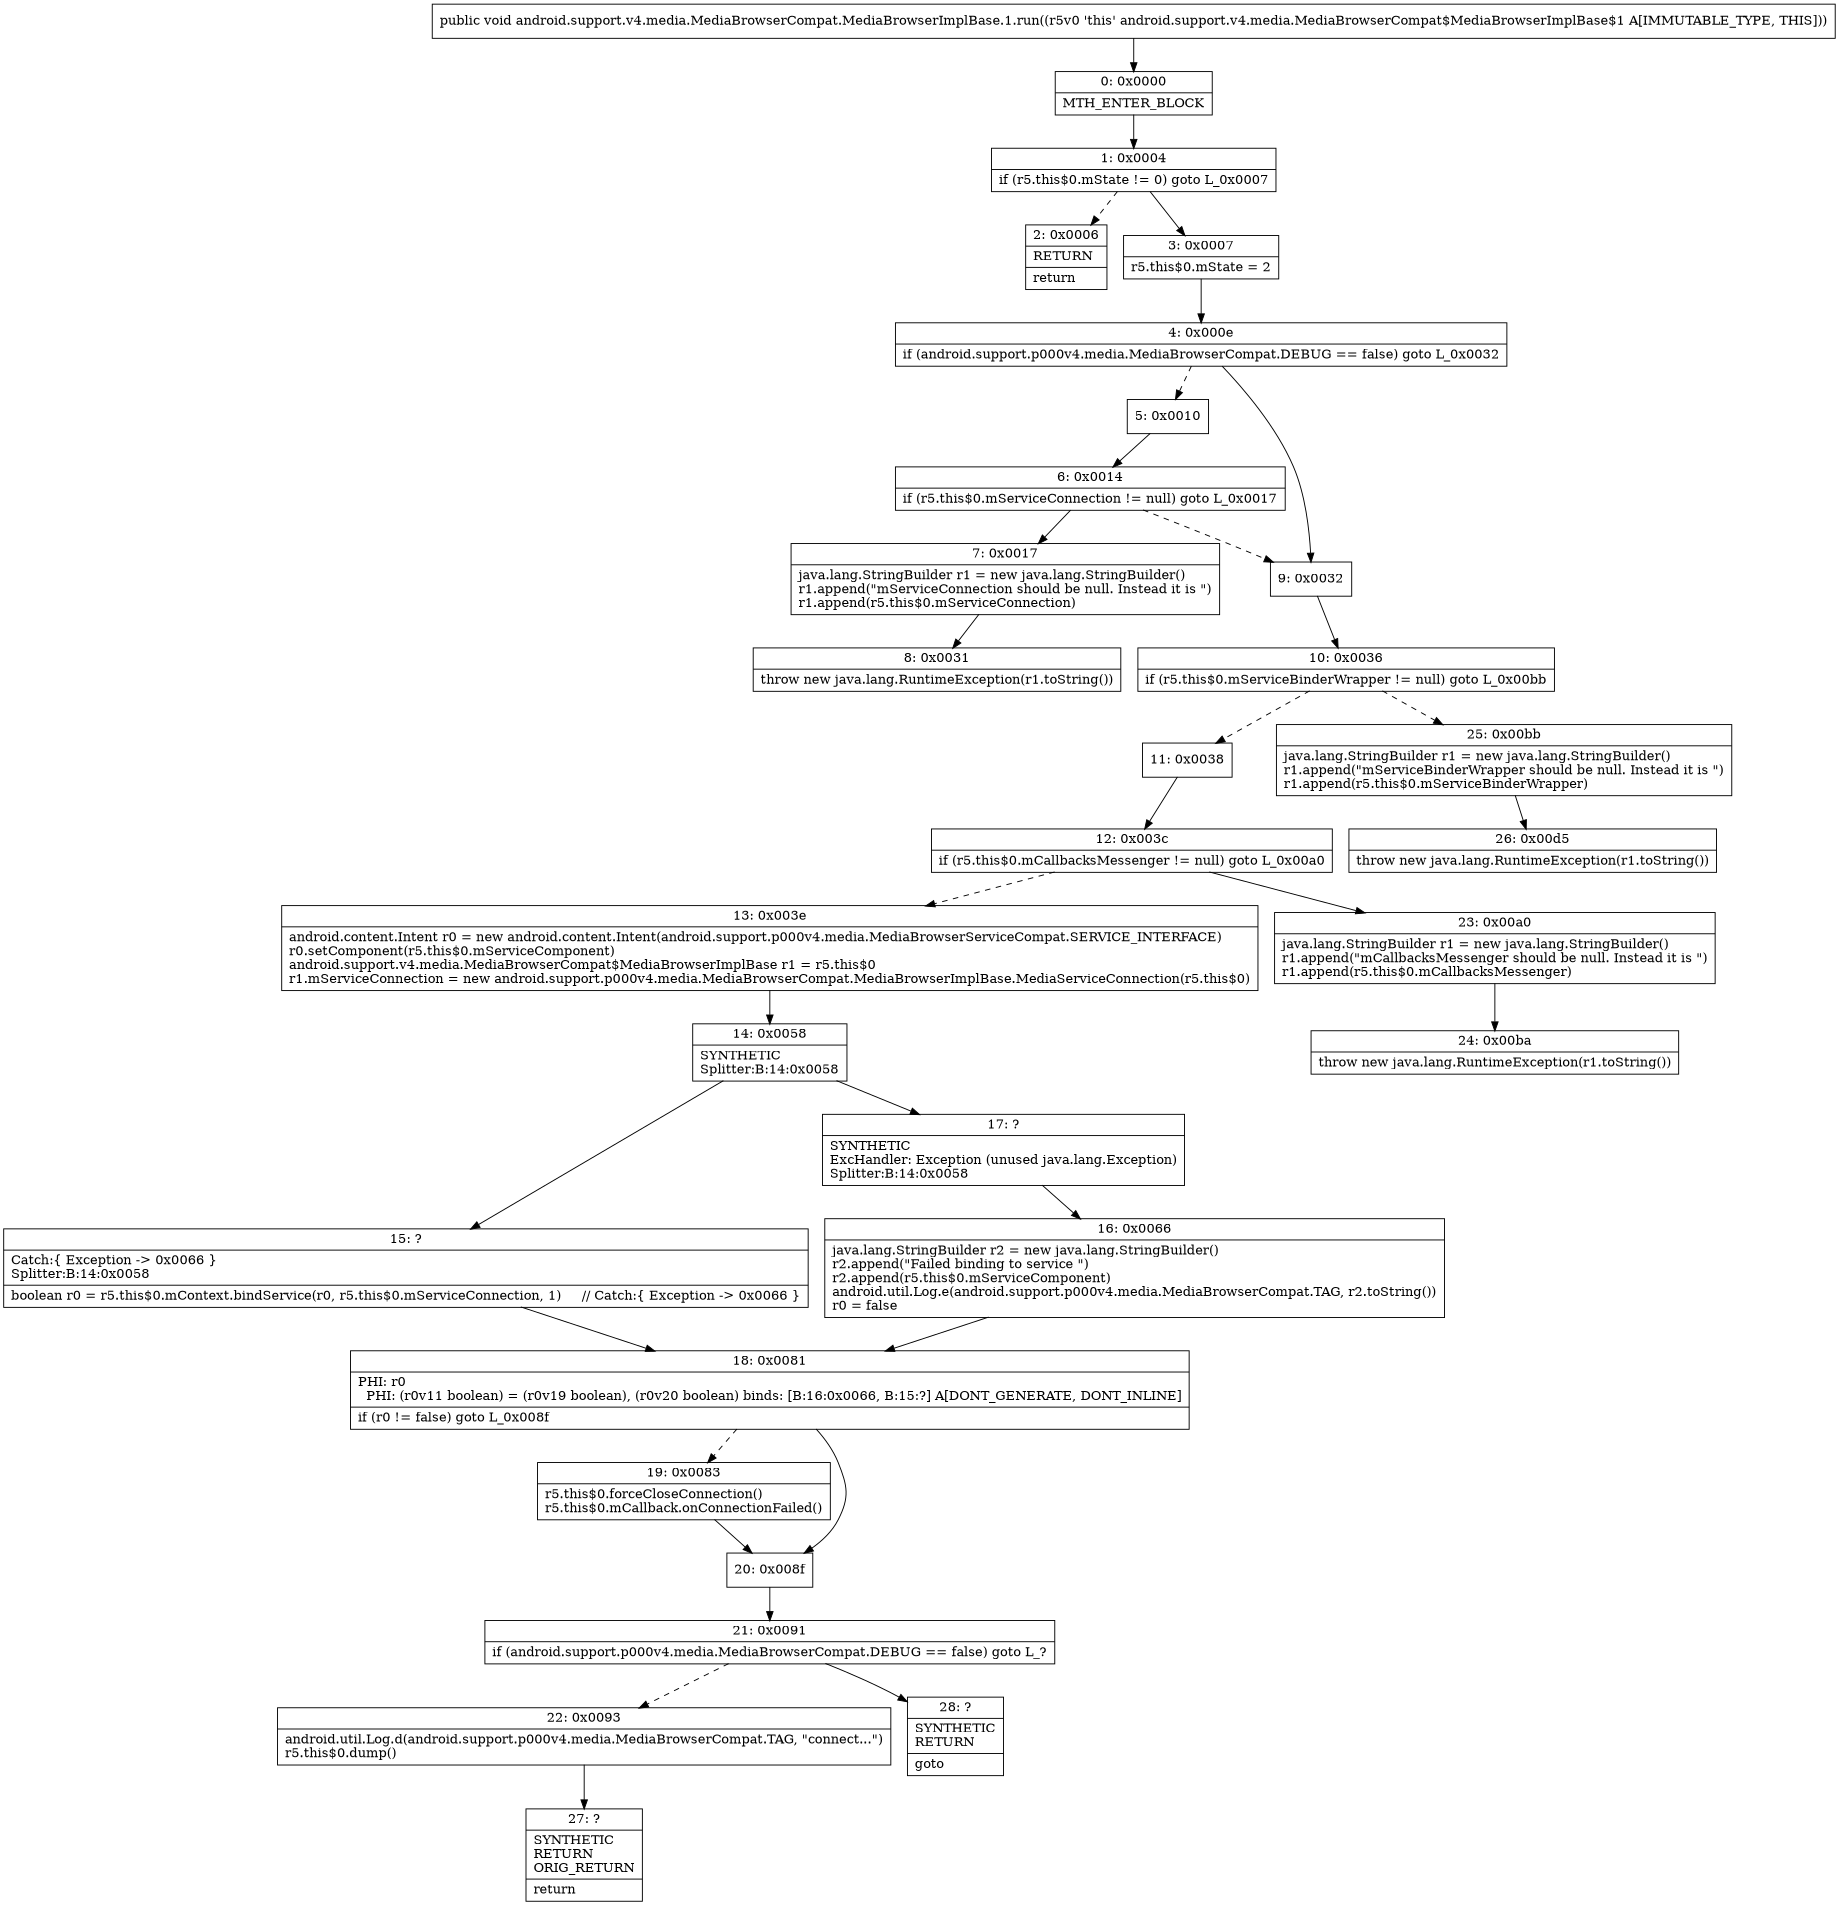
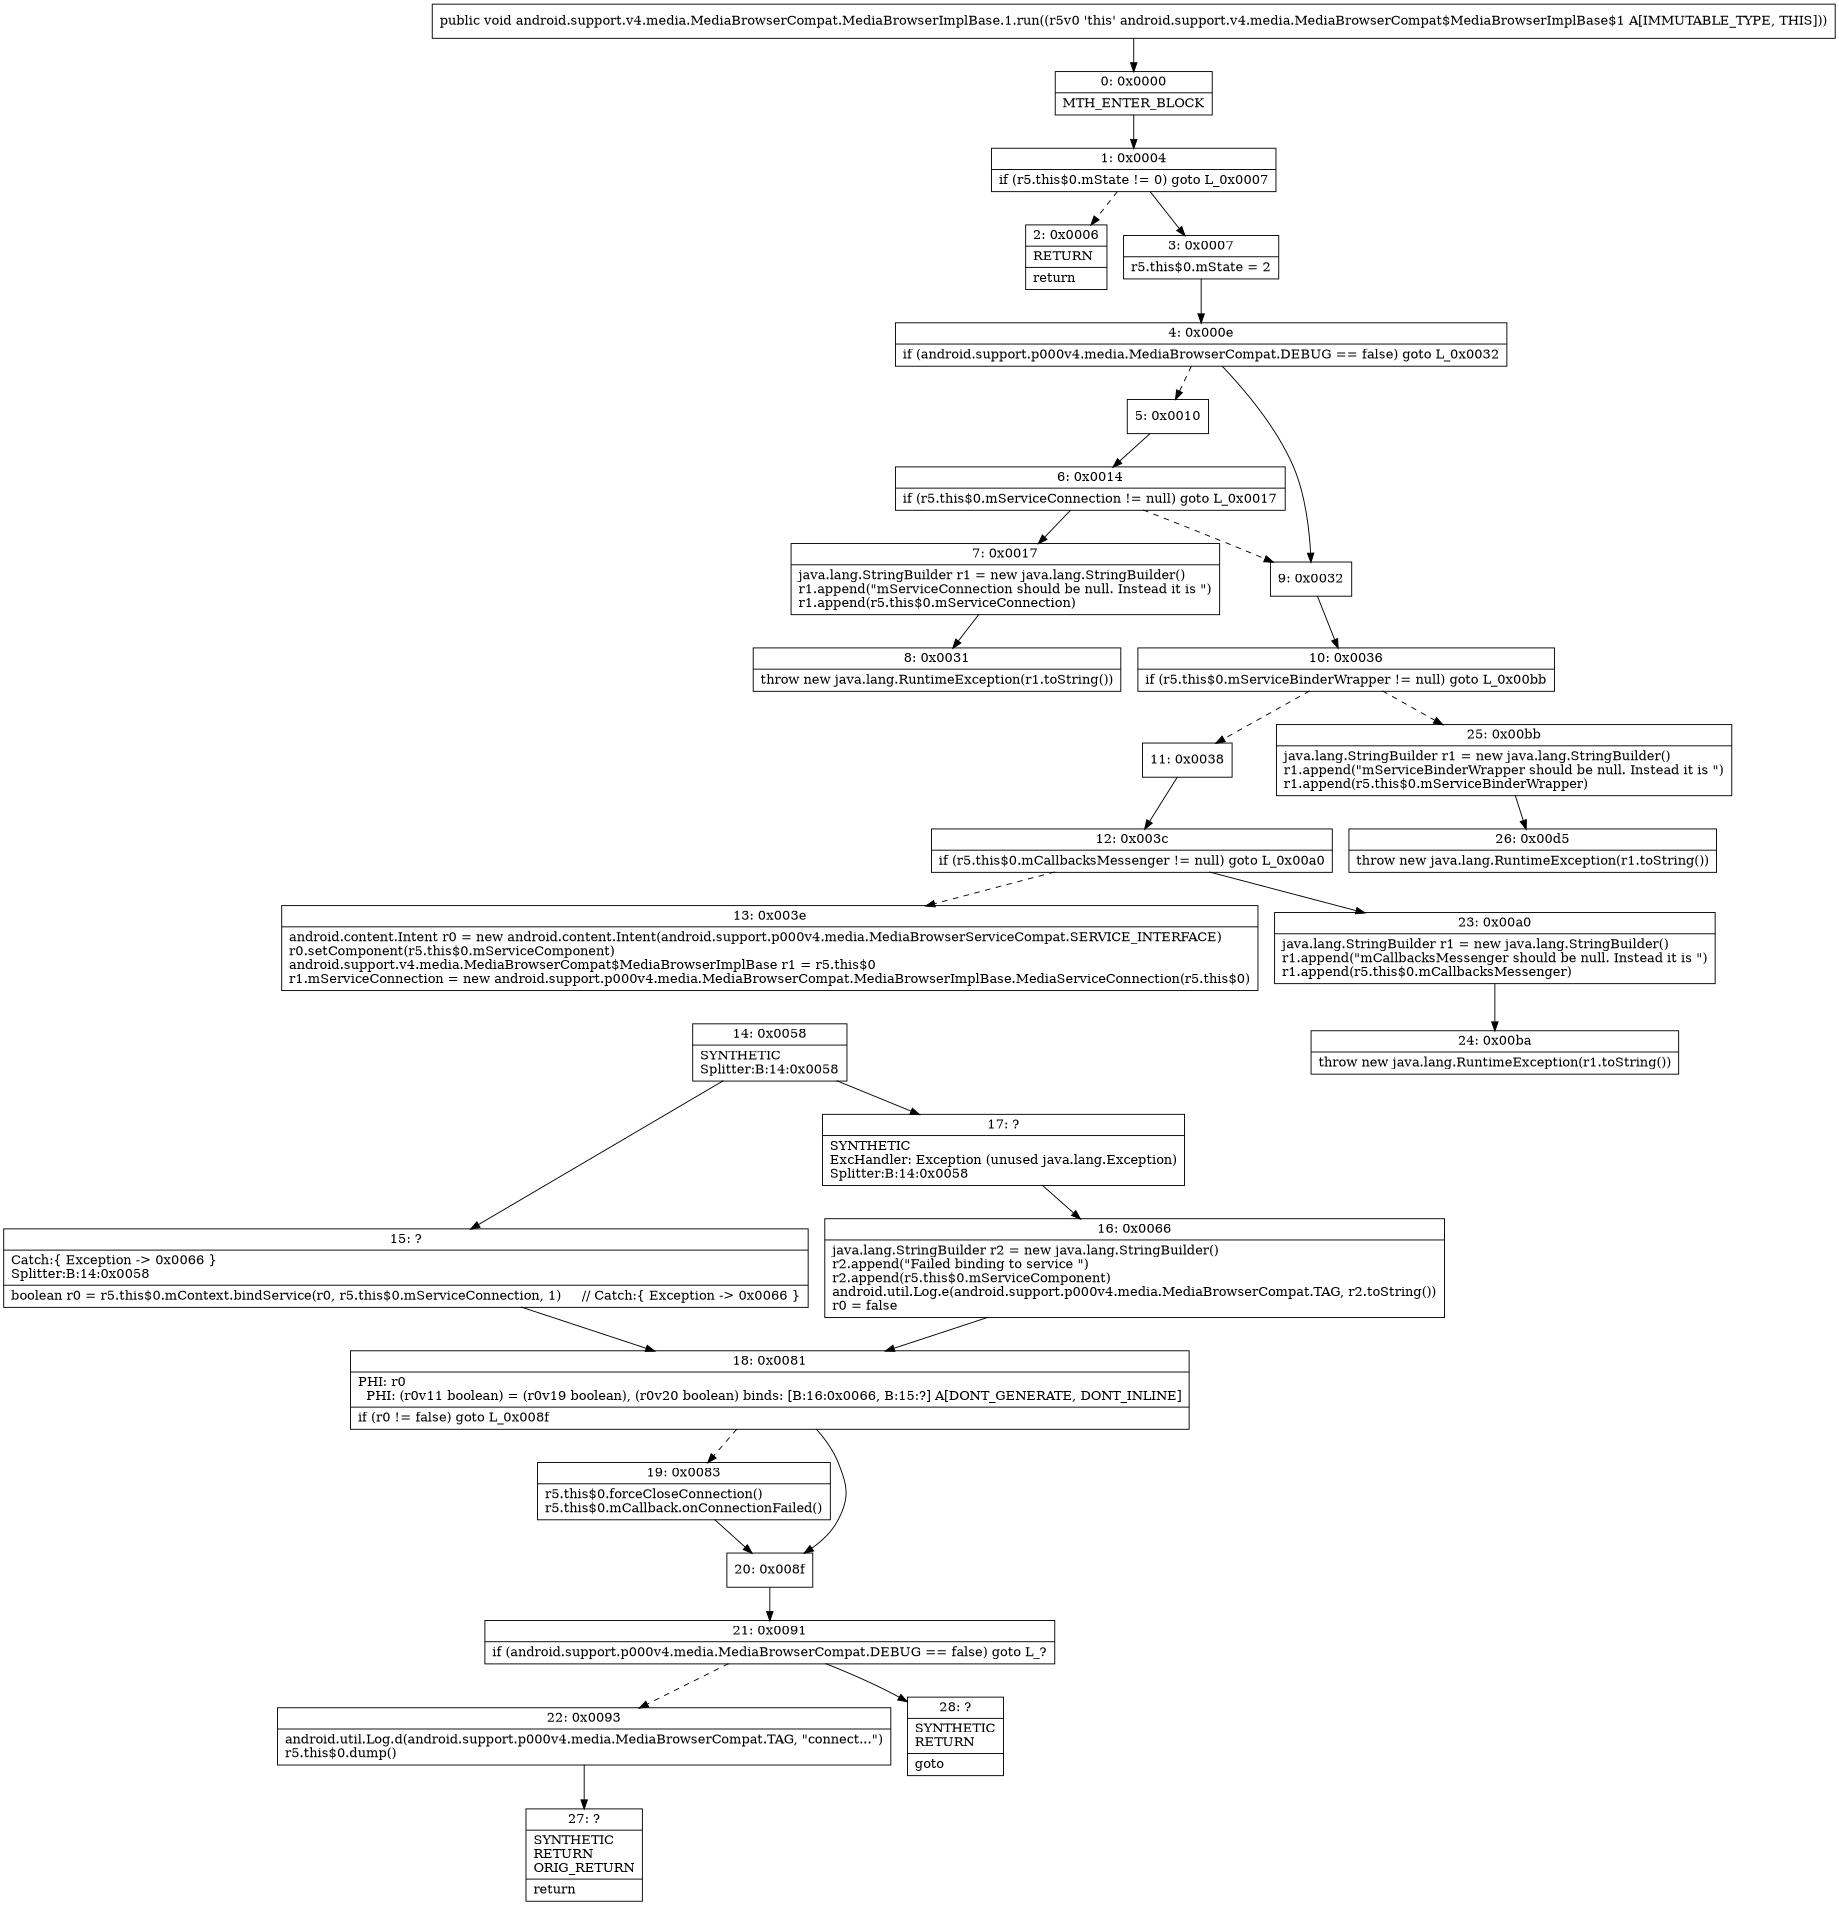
(770, 1002) -> none
